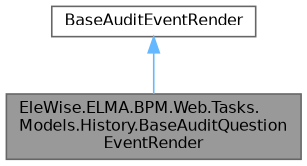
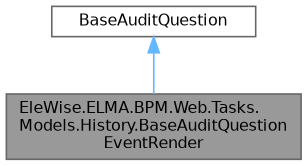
(154, 22) -> (154, 22)
